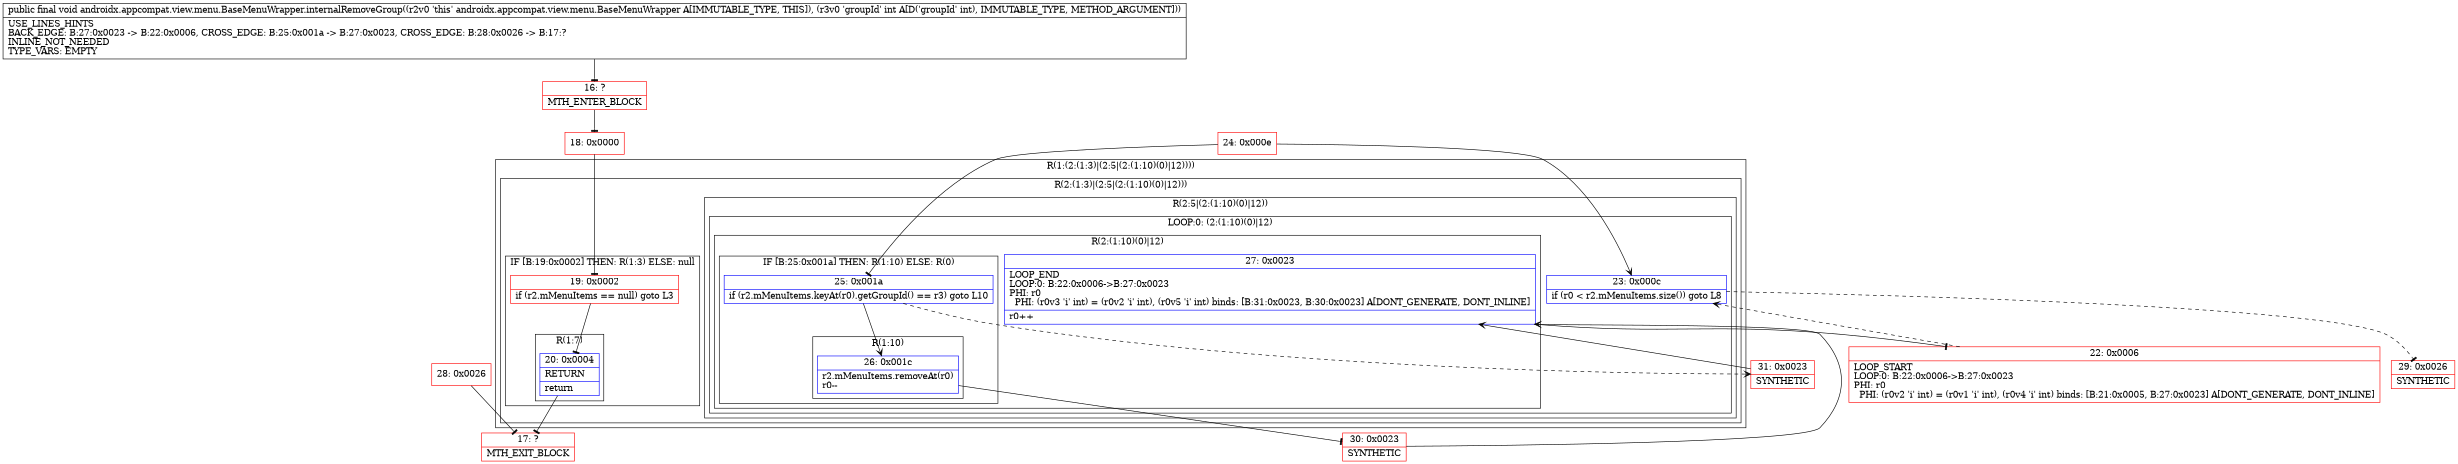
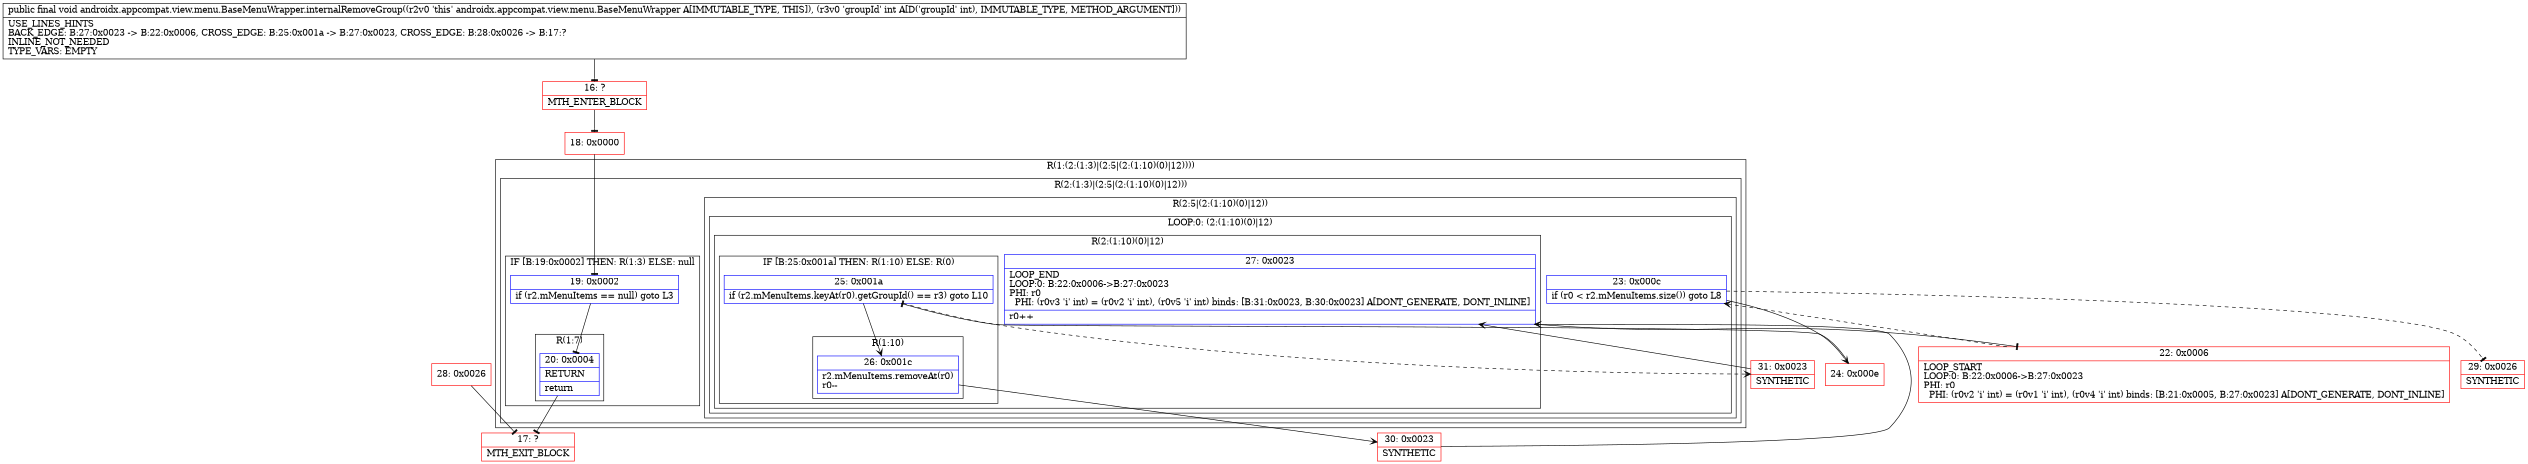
(1481, 150) -> (1791, 320)
(595, 289) -> (595, 289)
(1082, 404) -> (1093, 403)
